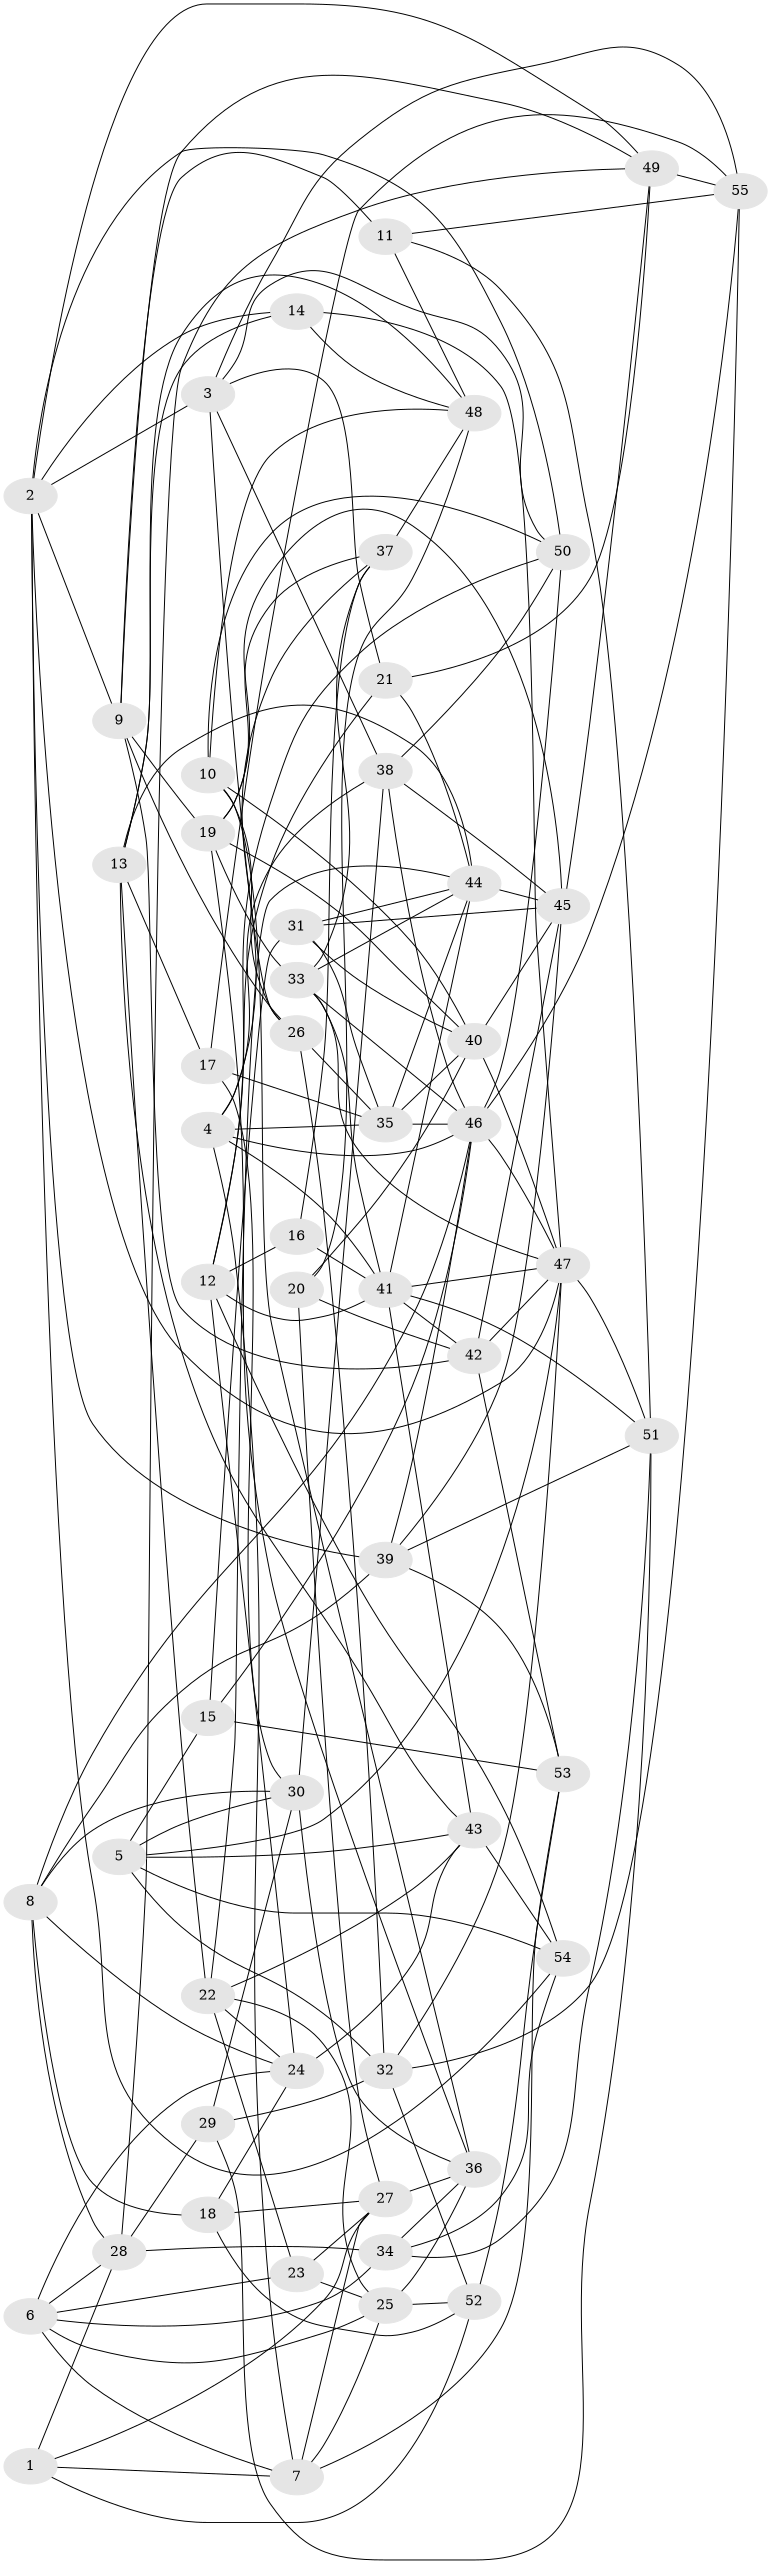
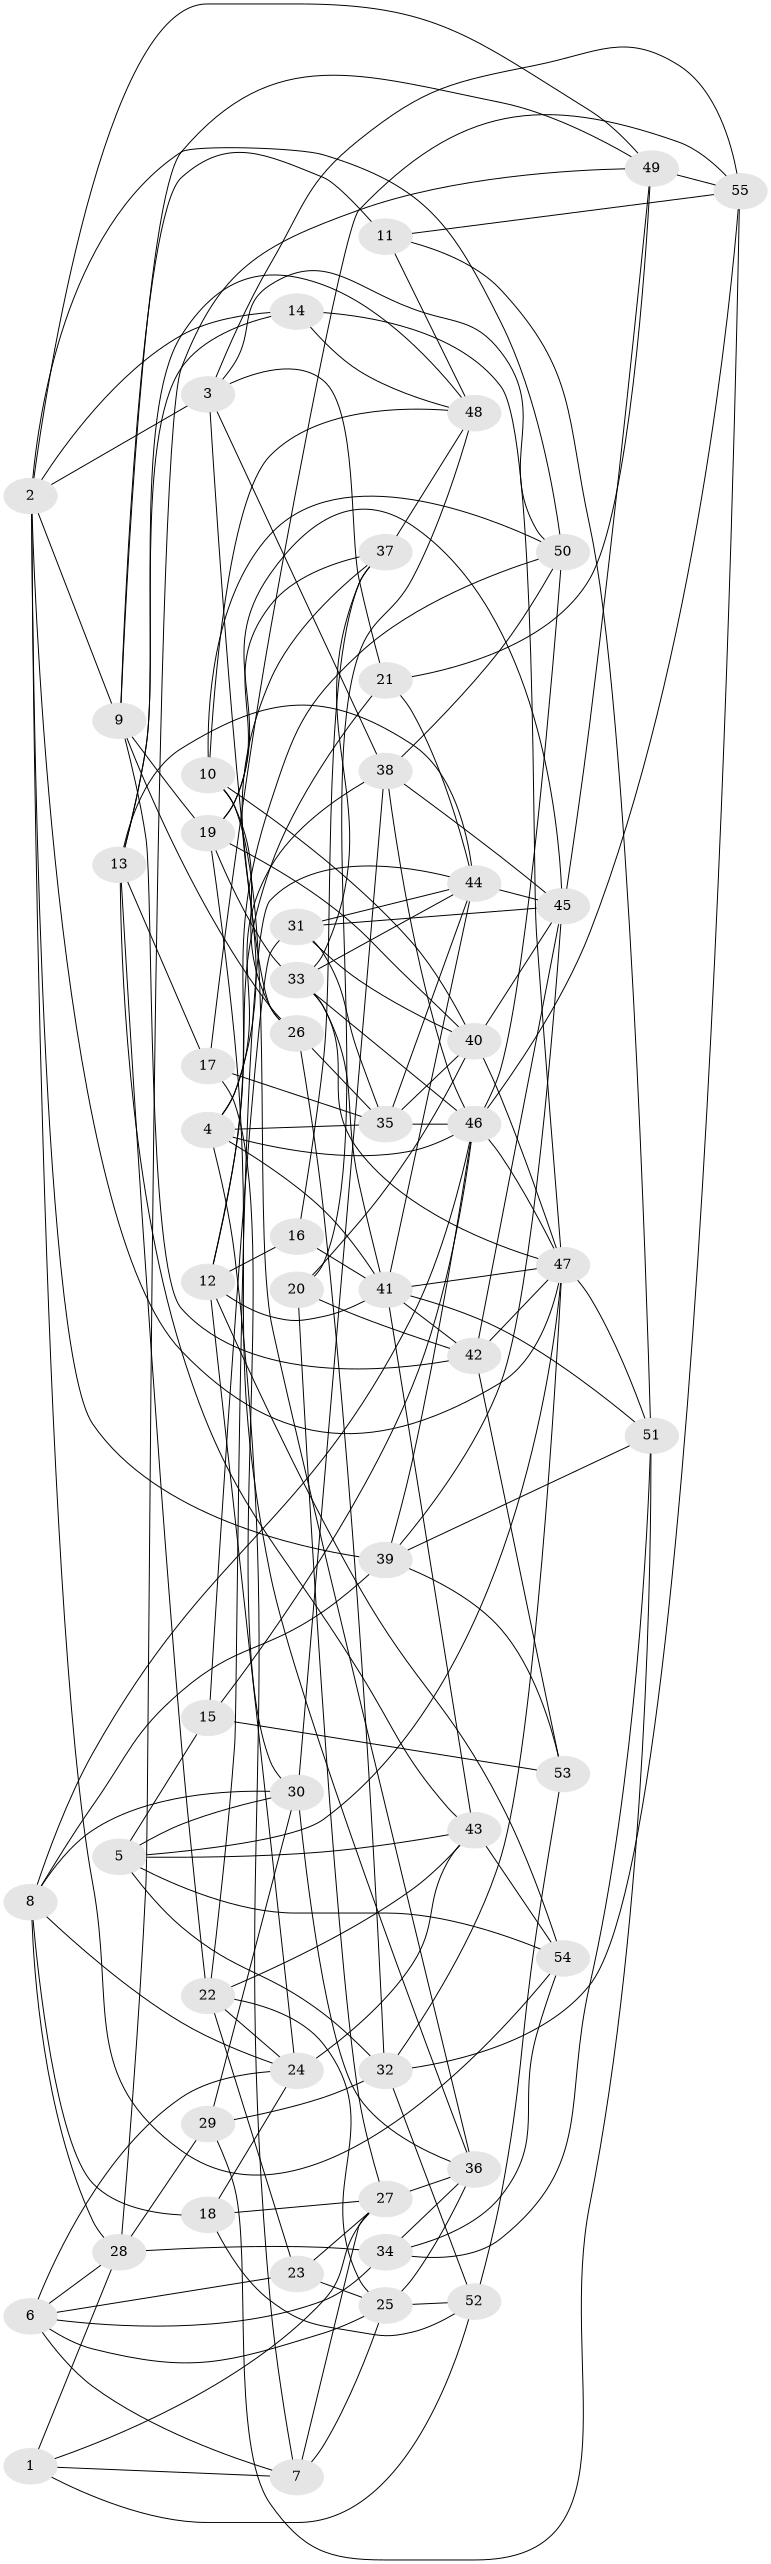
(529, 2177) -> none
